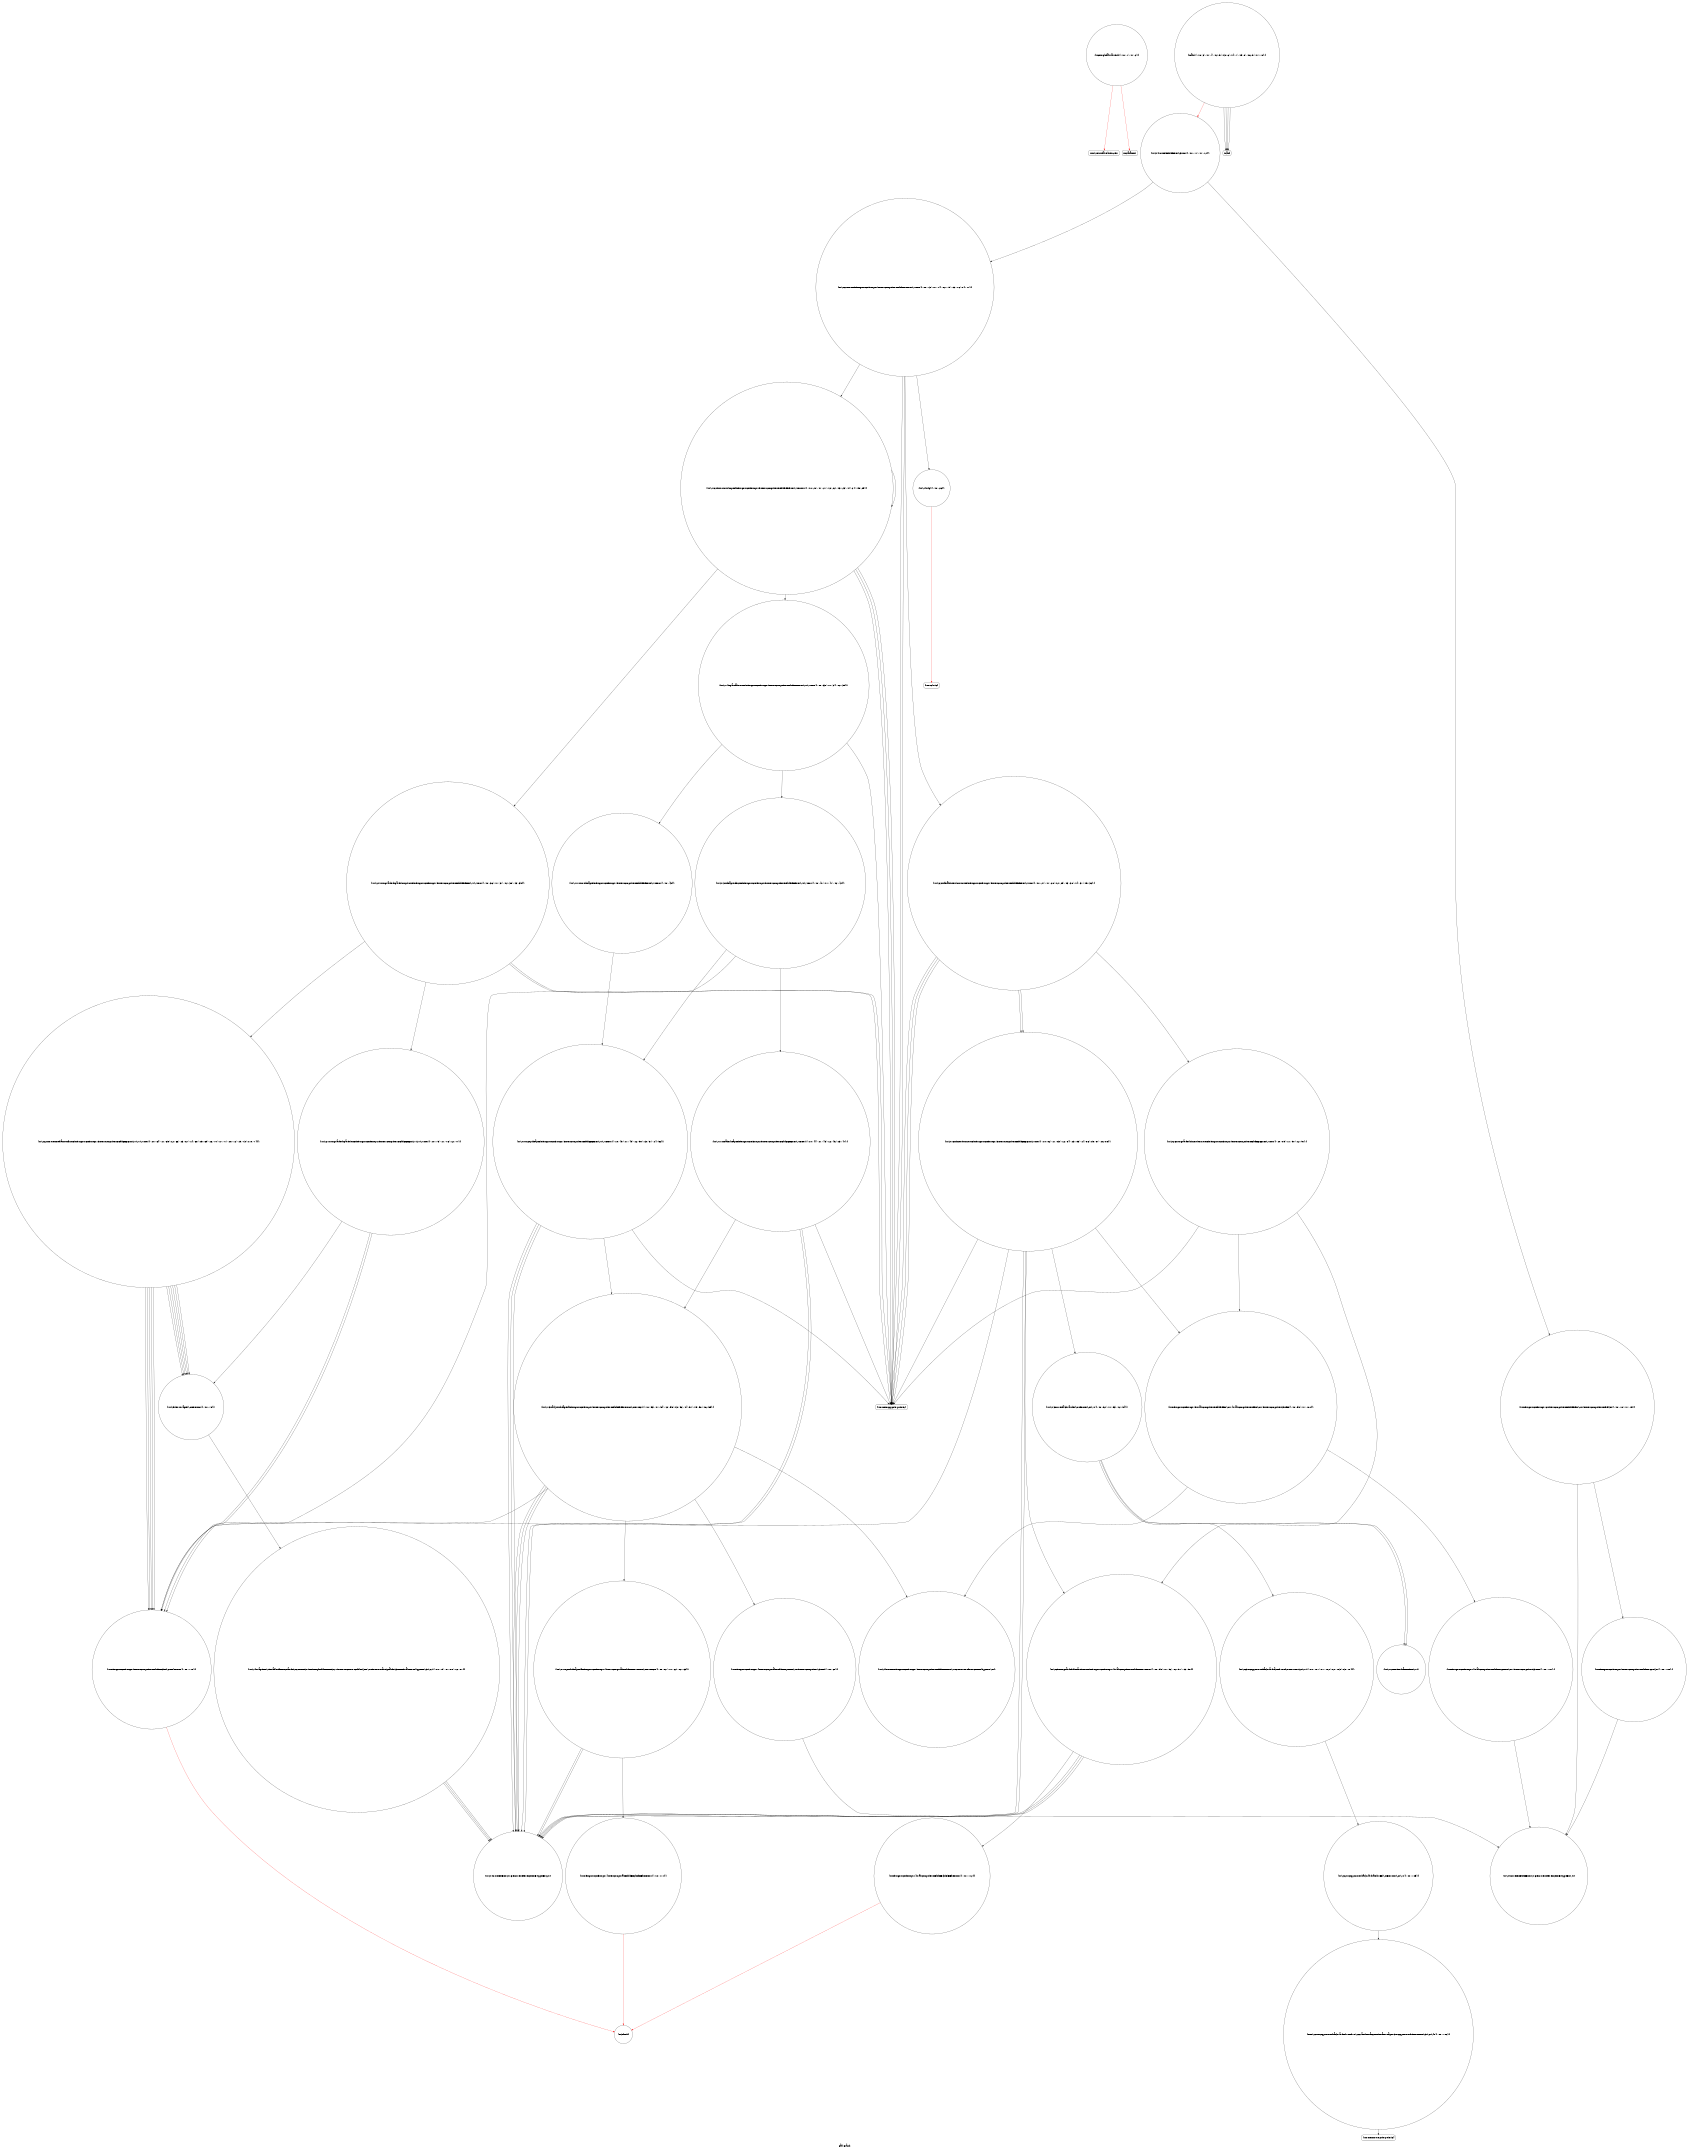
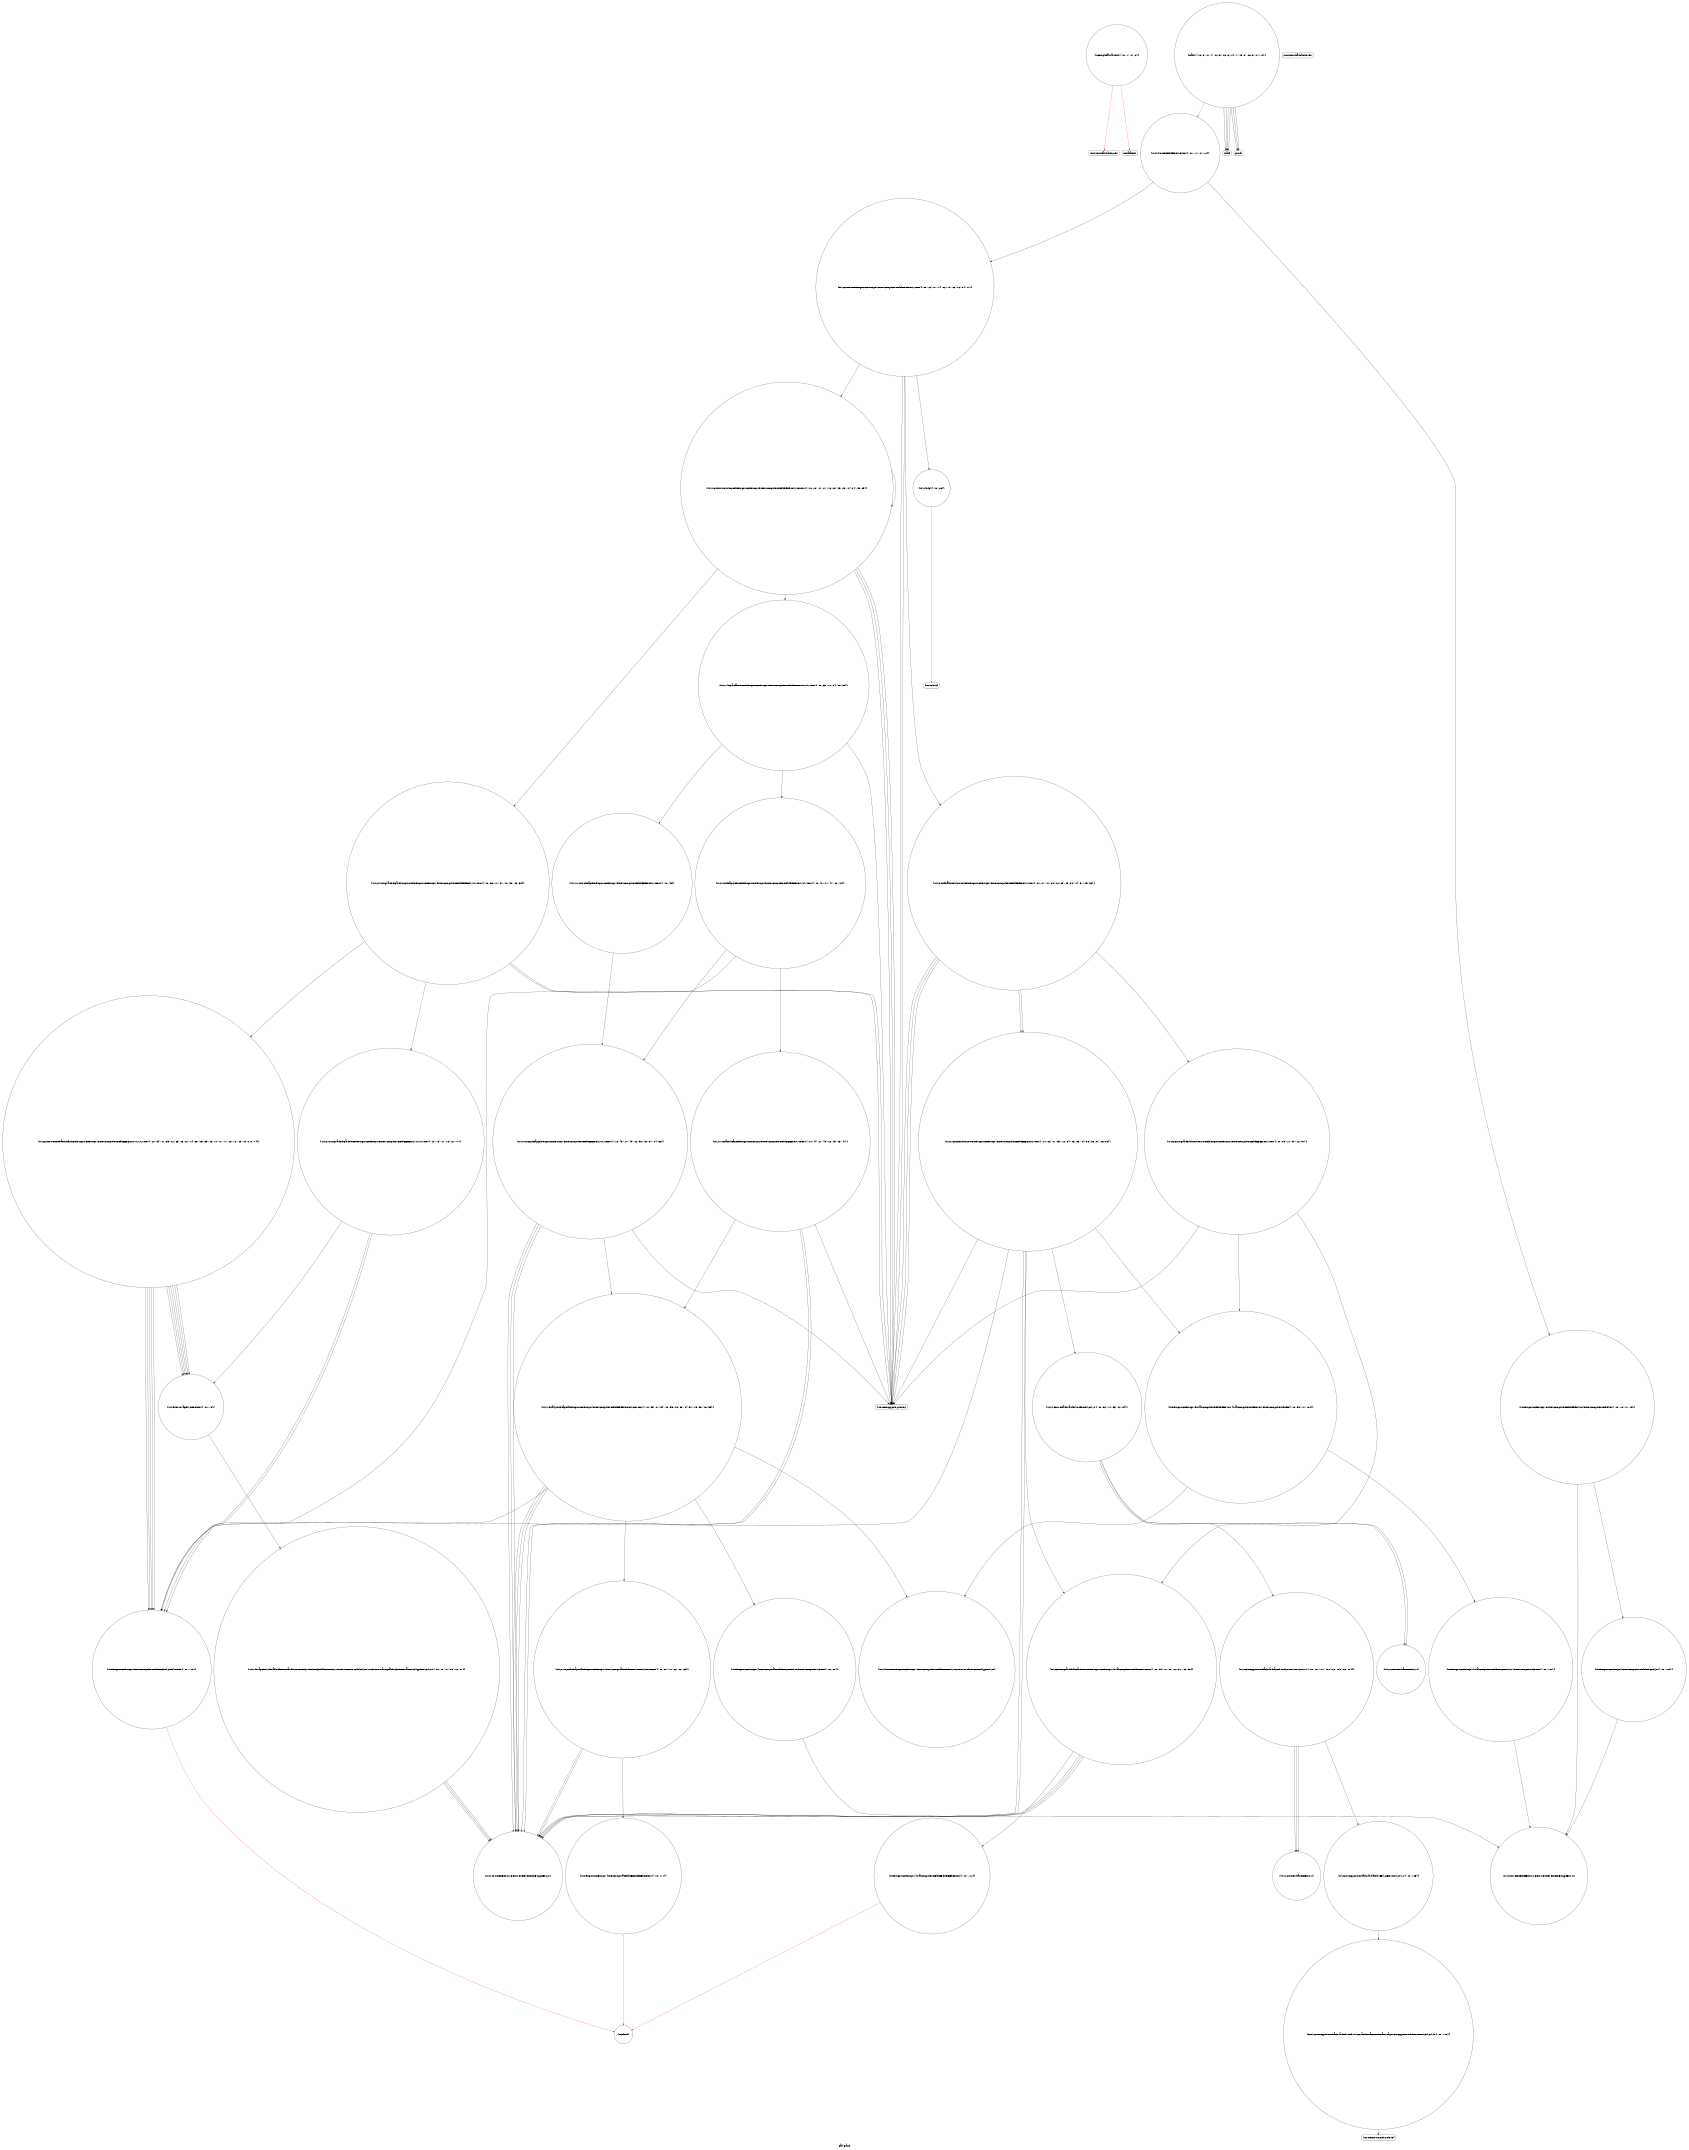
none -> (1298, 55)
none -> (1238, 153)
none -> (1297, 1876)
